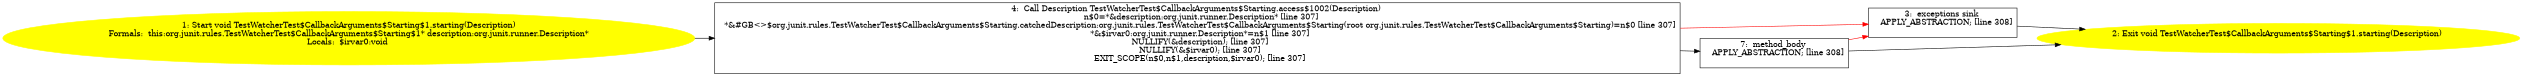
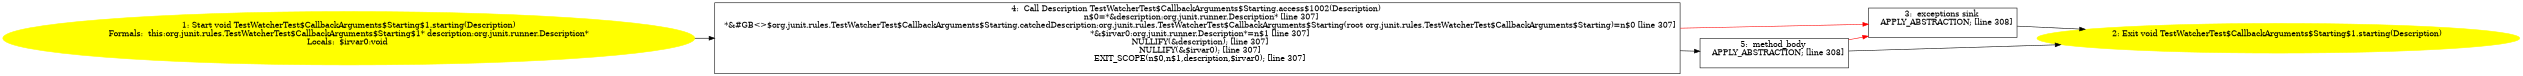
(1774, 53) -> (1774, 53)
